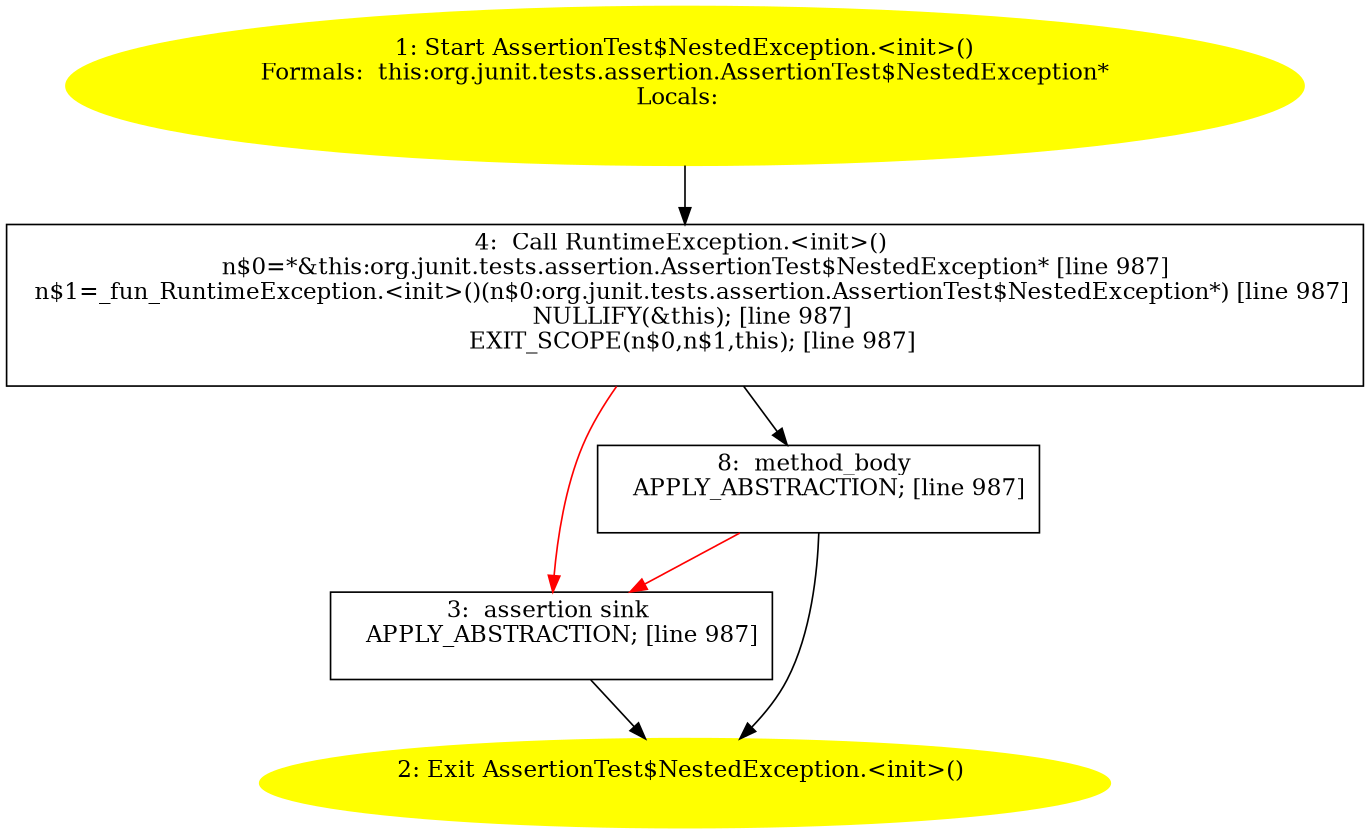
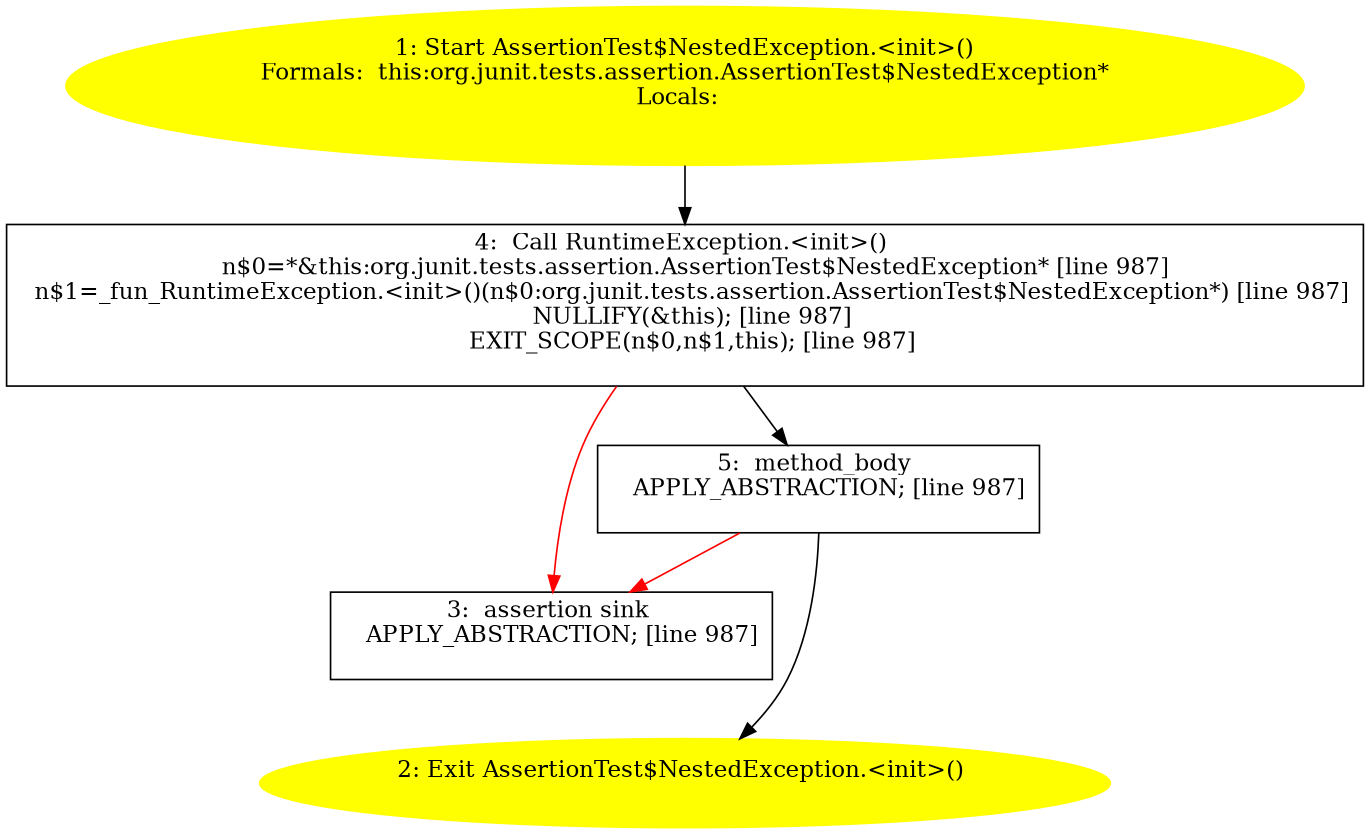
(819, 489) -> (819, 489)
(613, 703) -> none
